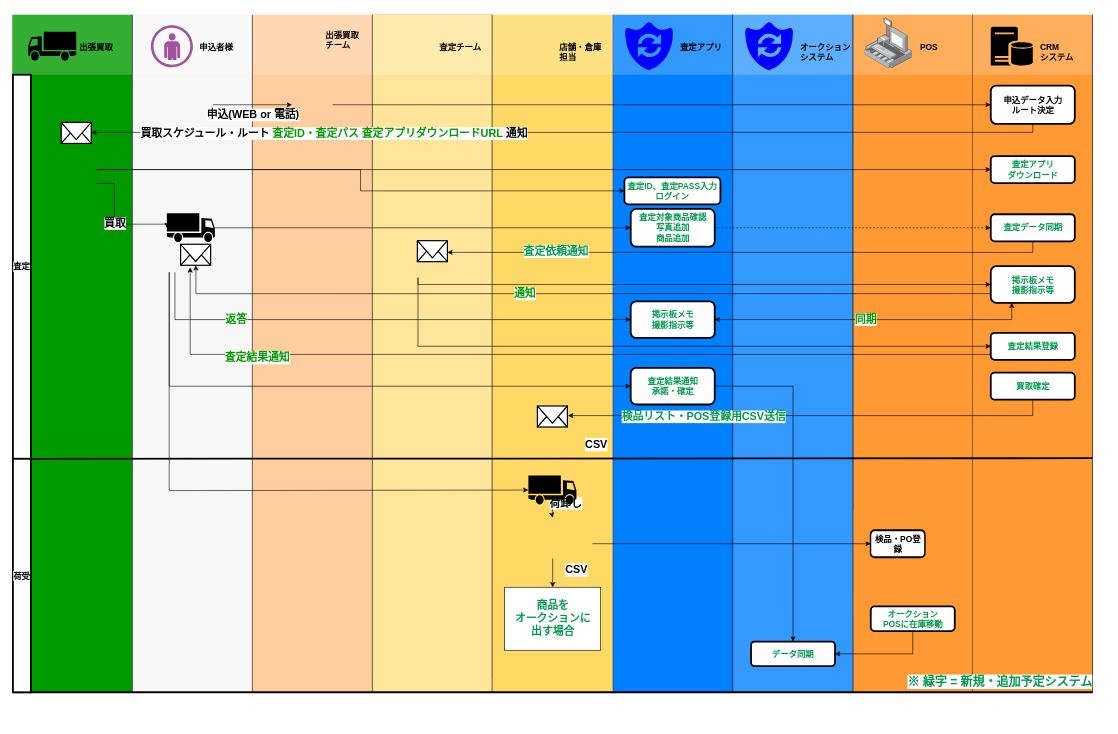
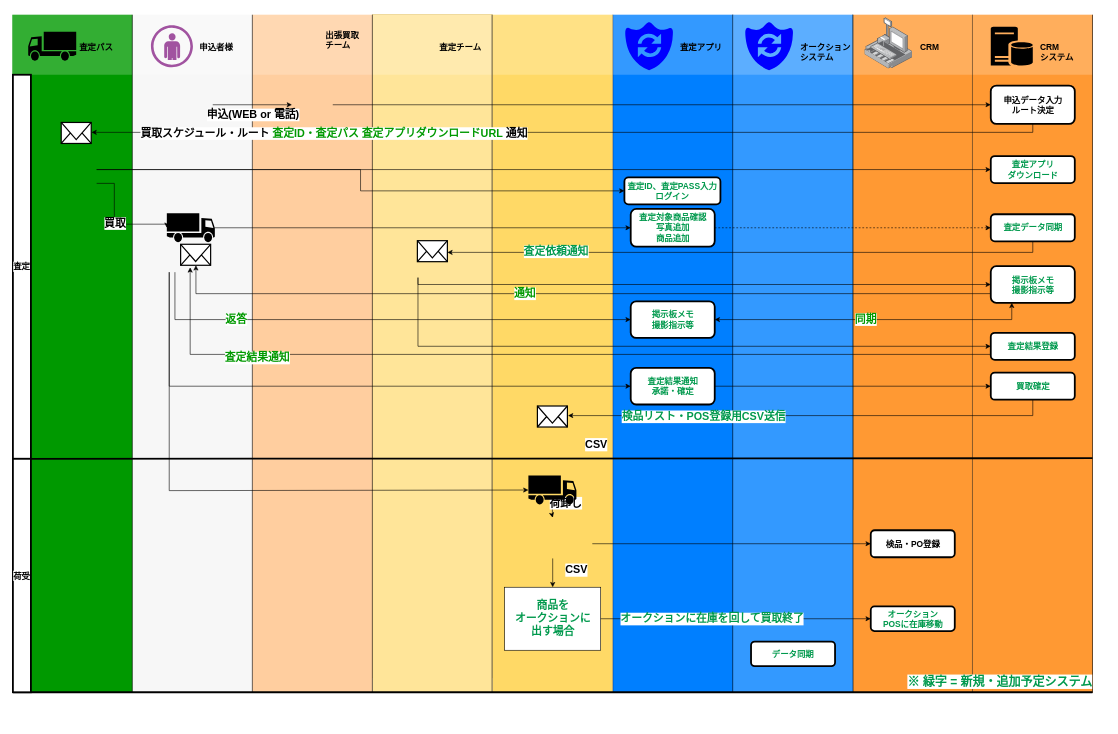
(96, 47) -> (96, 47)
(927, 47) -> (927, 47)
(585, 52) -> none
(898, 544) -> (913, 544)
(793, 616) -> (985, 386)
none -> (711, 619)
(913, 654) -> none
